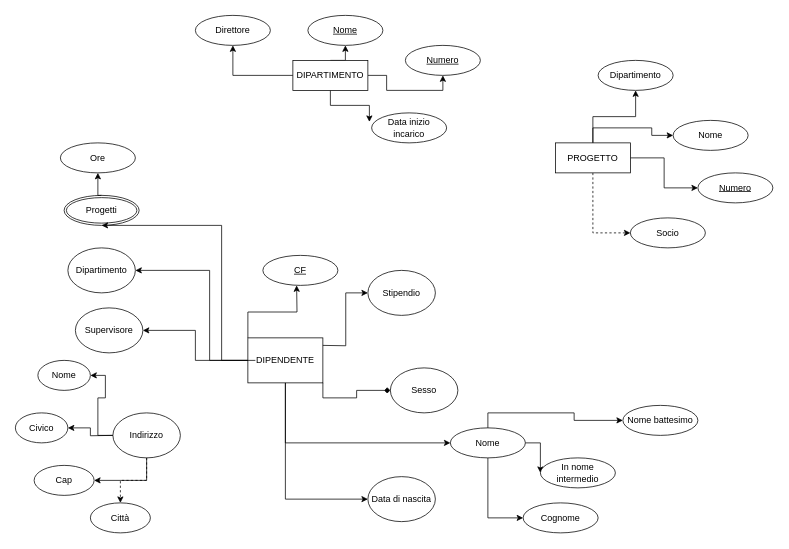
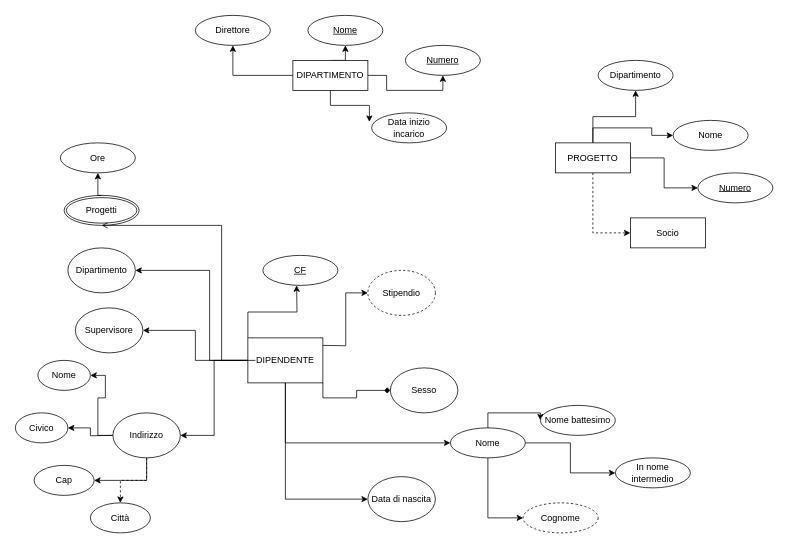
(108, 225) -> (106, 225)
(668, 233) -> (668, 233)
(402, 293) -> (402, 293)
(660, 420) -> (578, 420)
none -> (201, 435)
(578, 473) -> (653, 473)
(561, 518) -> (561, 518)
